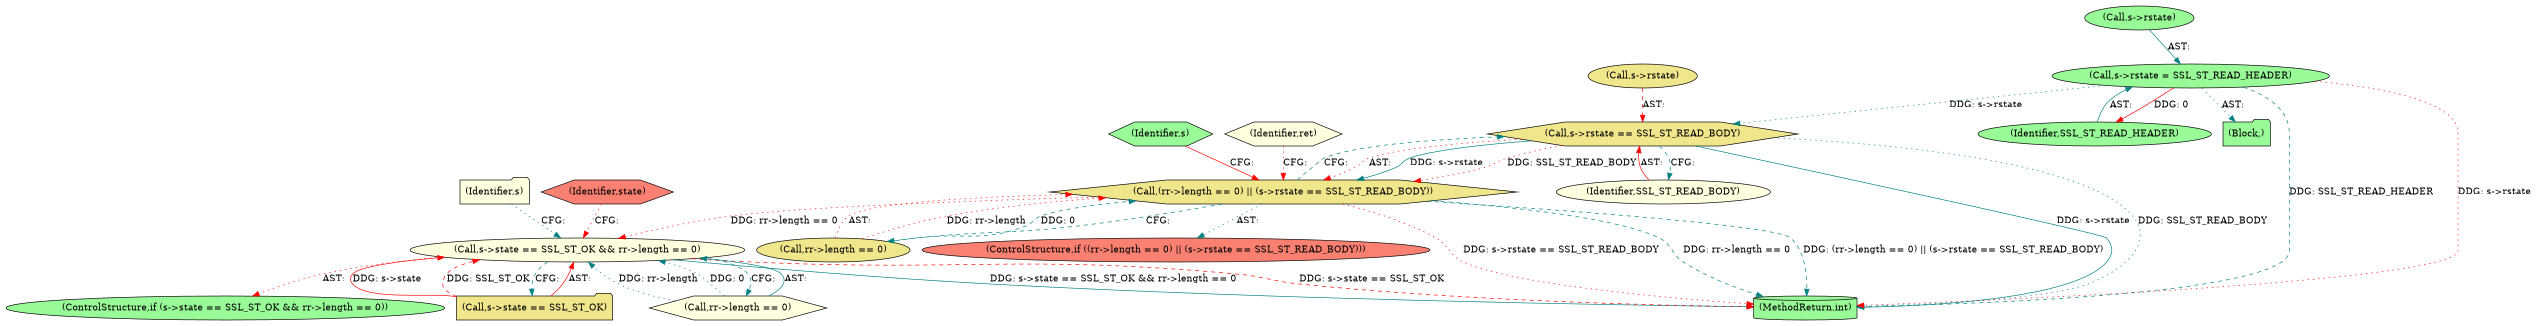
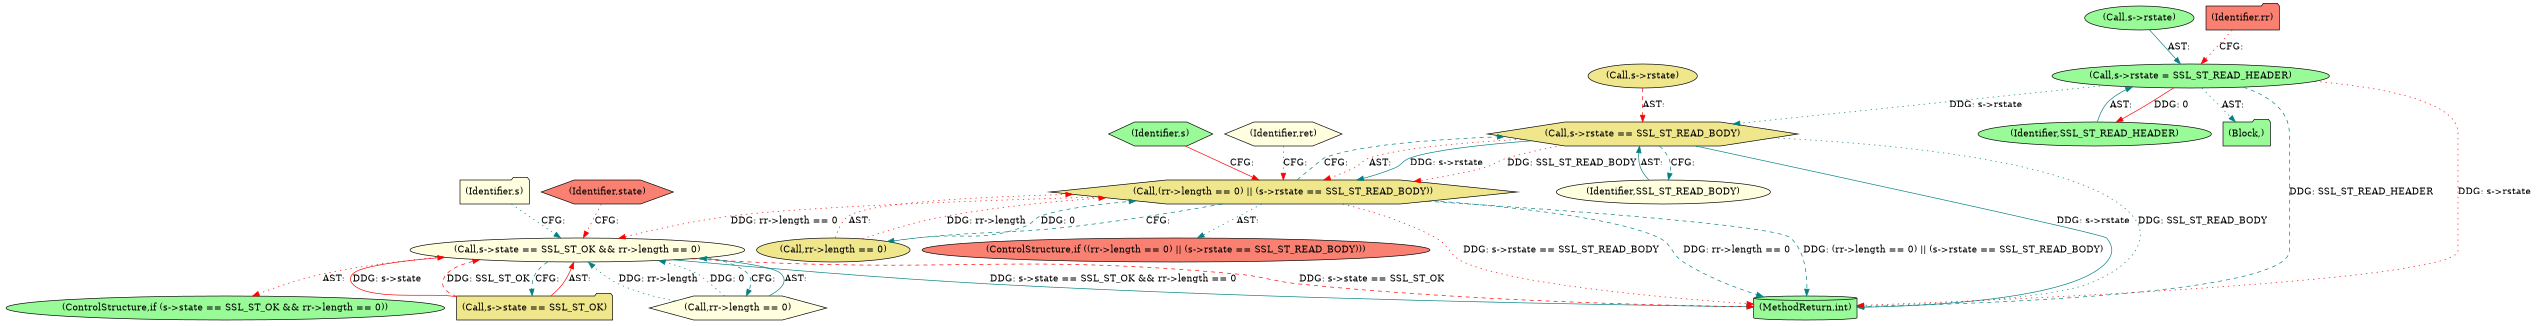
none -> (2243, 18)
(1641, 168) -> (1641, 168)
